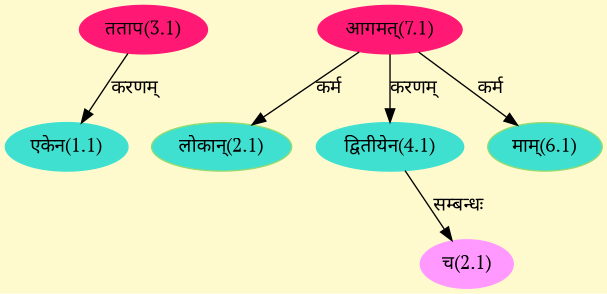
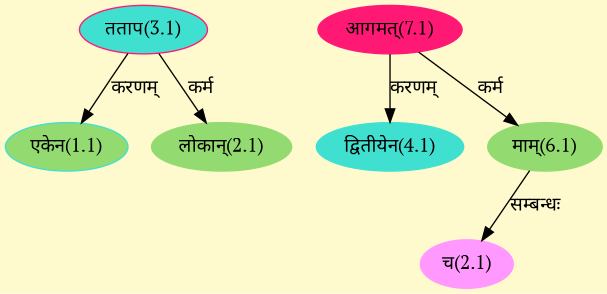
(143, 30) -> (143, 30)
(311, 85) -> (179, 82)
(67, 147) -> (67, 147)
(222, 147) -> (222, 147)
(545, 147) -> (545, 147)
(425, 200) -> (510, 200)
